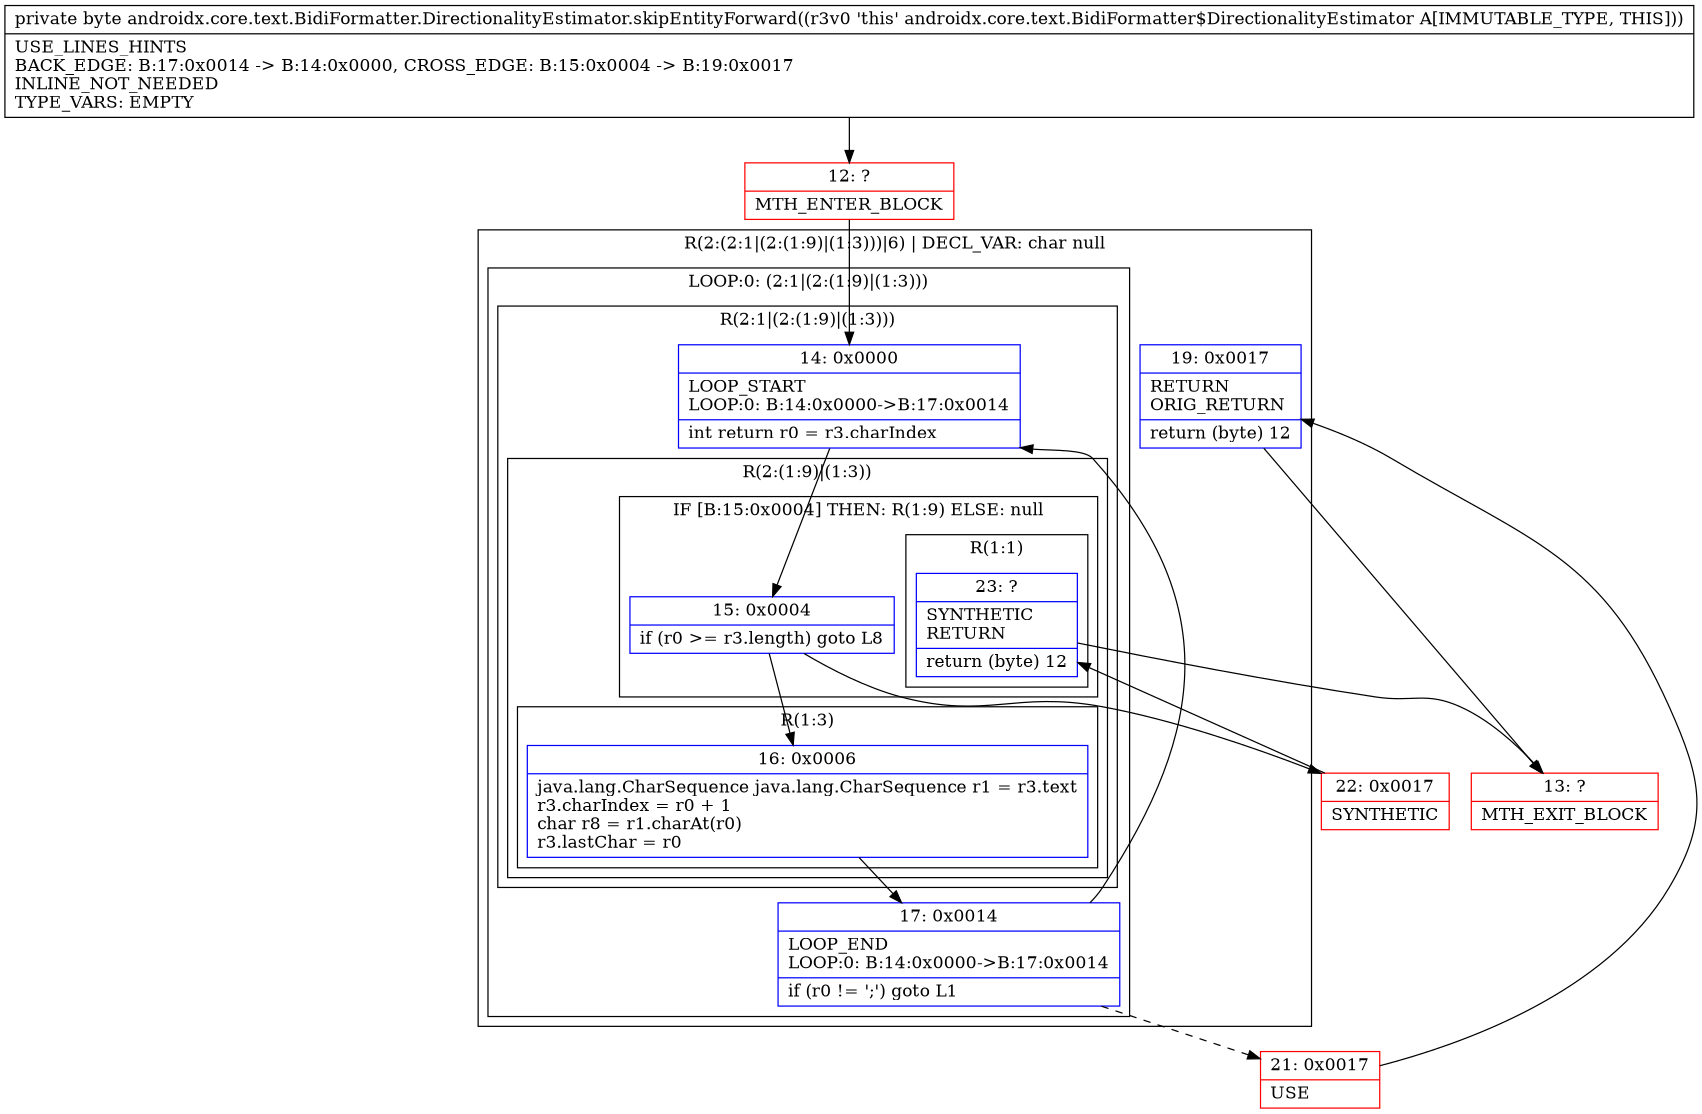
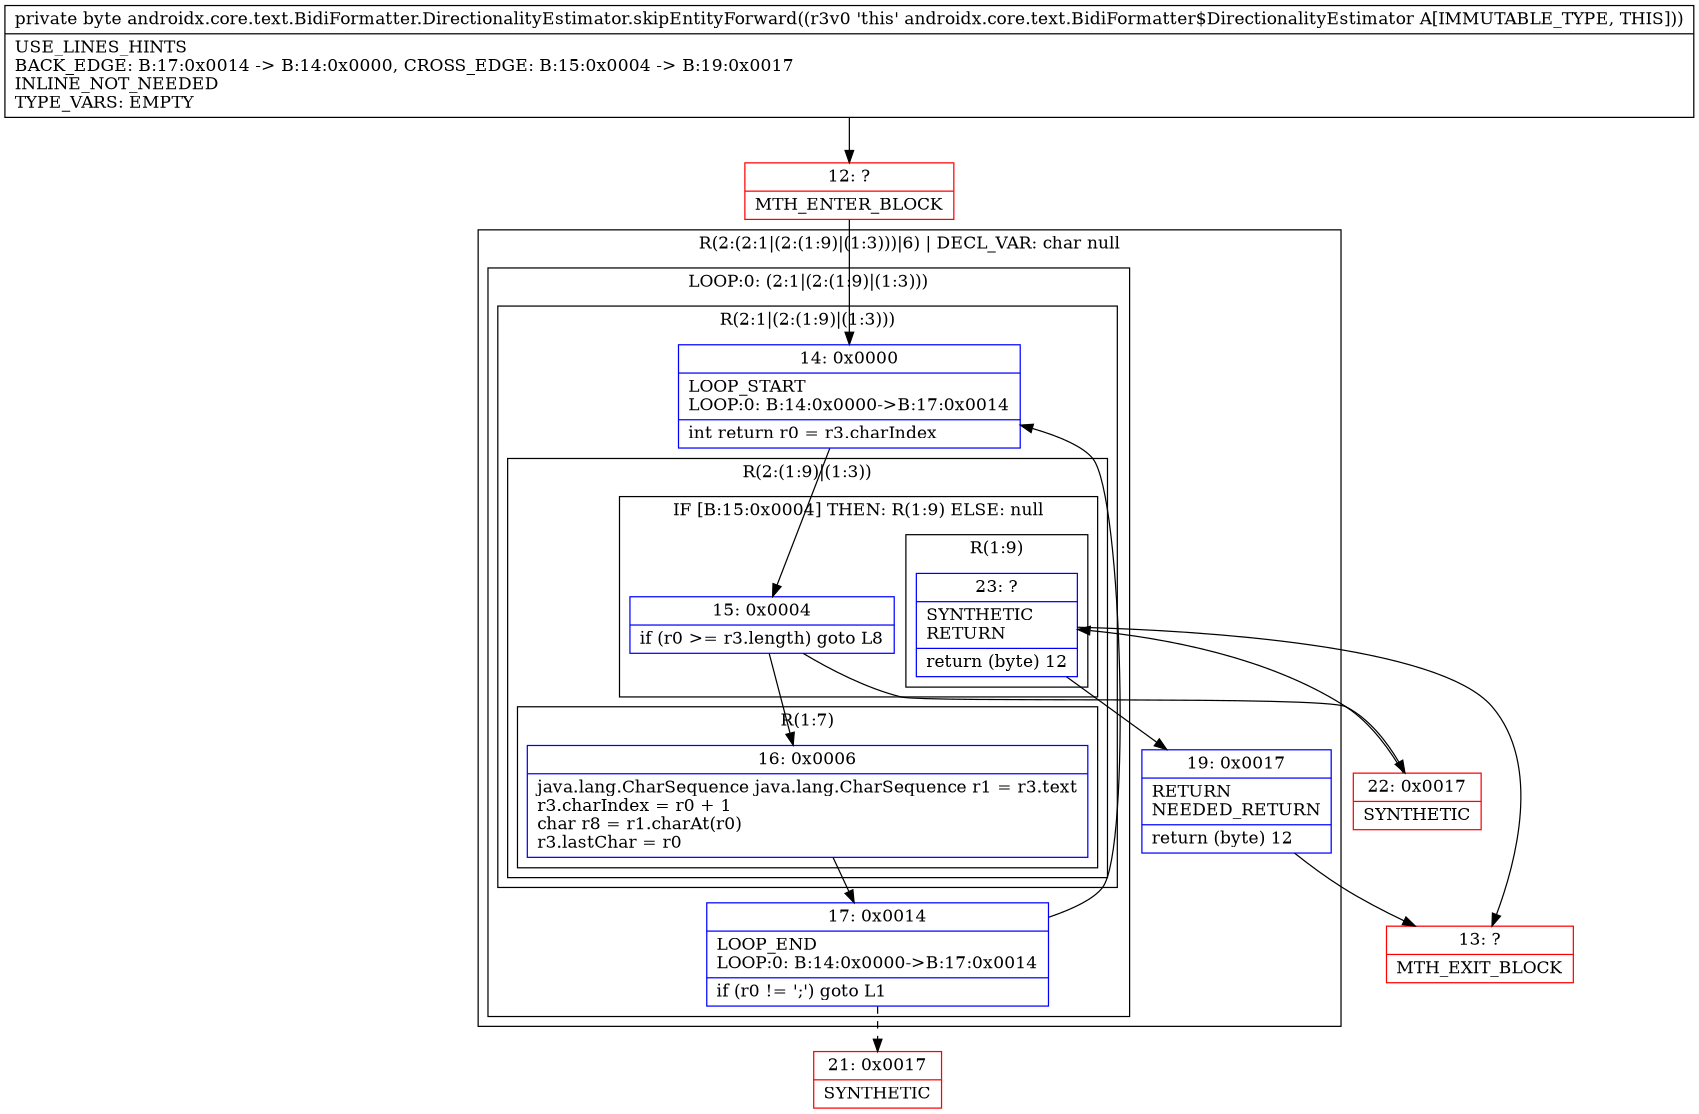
(1217, 405) -> (1237, 810)
(997, 549) -> (997, 549)
(808, 721) -> (808, 721)
(1683, 739) -> (1112, 709)
(1291, 1093) -> (878, 1093)
